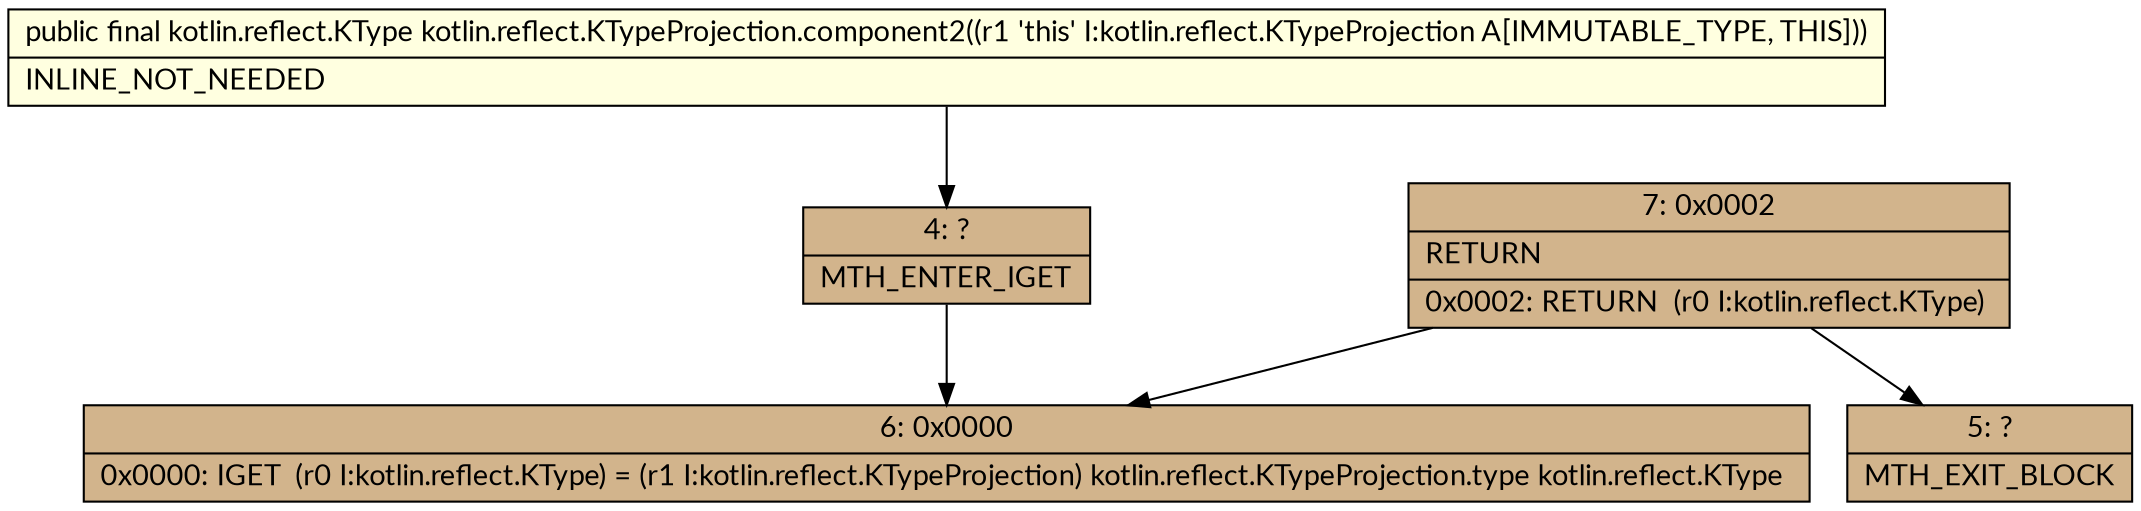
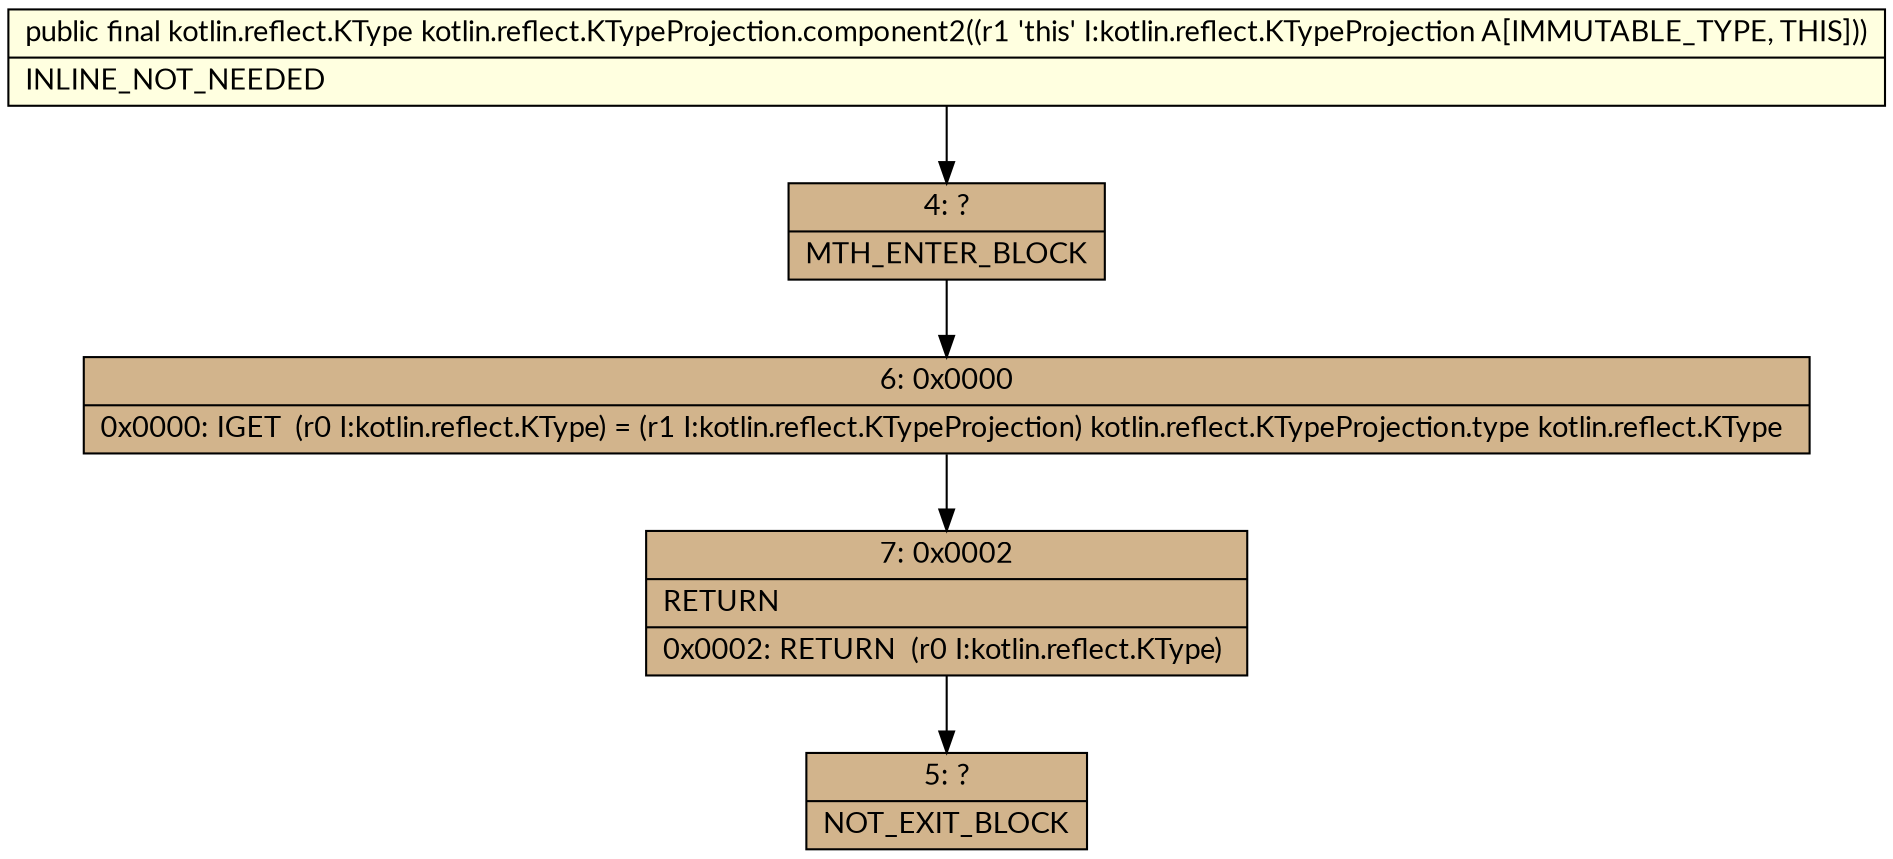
(947, 279) -> (947, 254)
(1291, 364) -> (947, 482)
(1990, 476) -> (947, 824)
